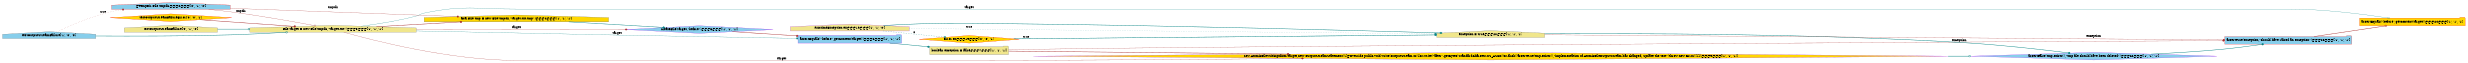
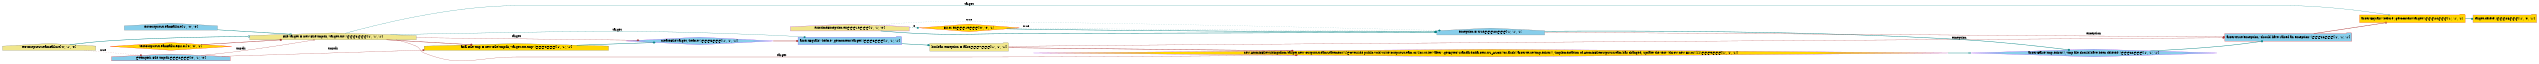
(89, 19) -> (112, 53)
none -> (2505, 19)
(1491, 34) -> (1491, 32)
